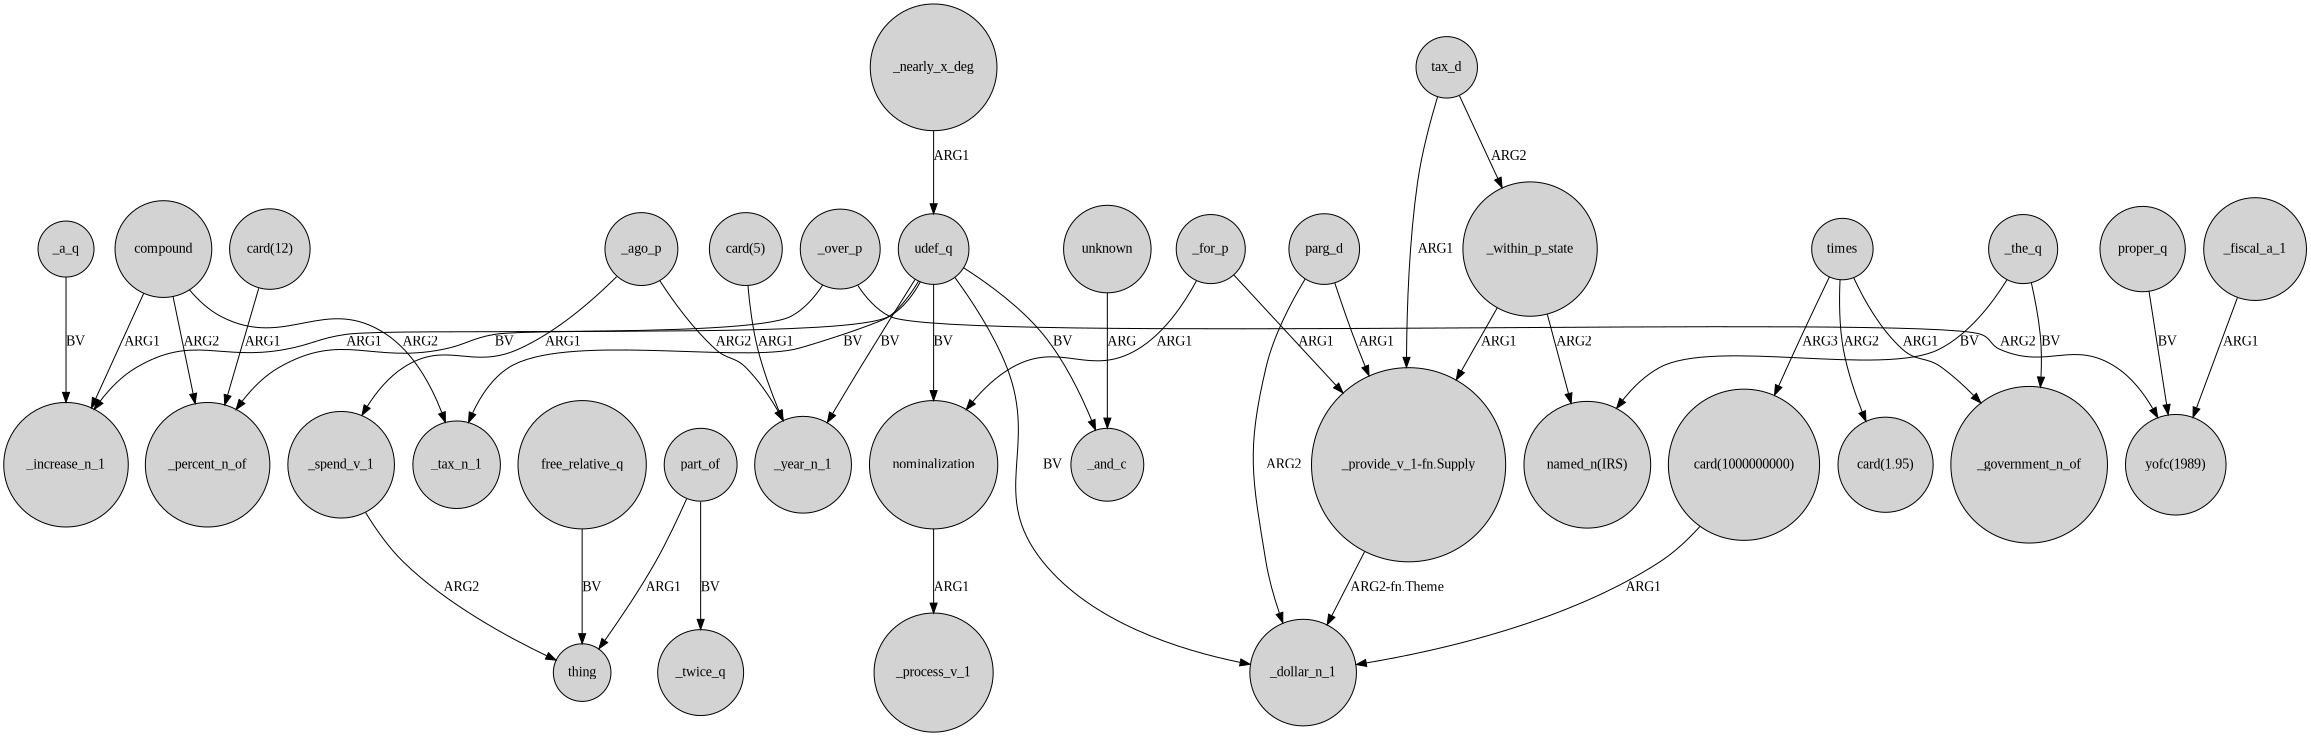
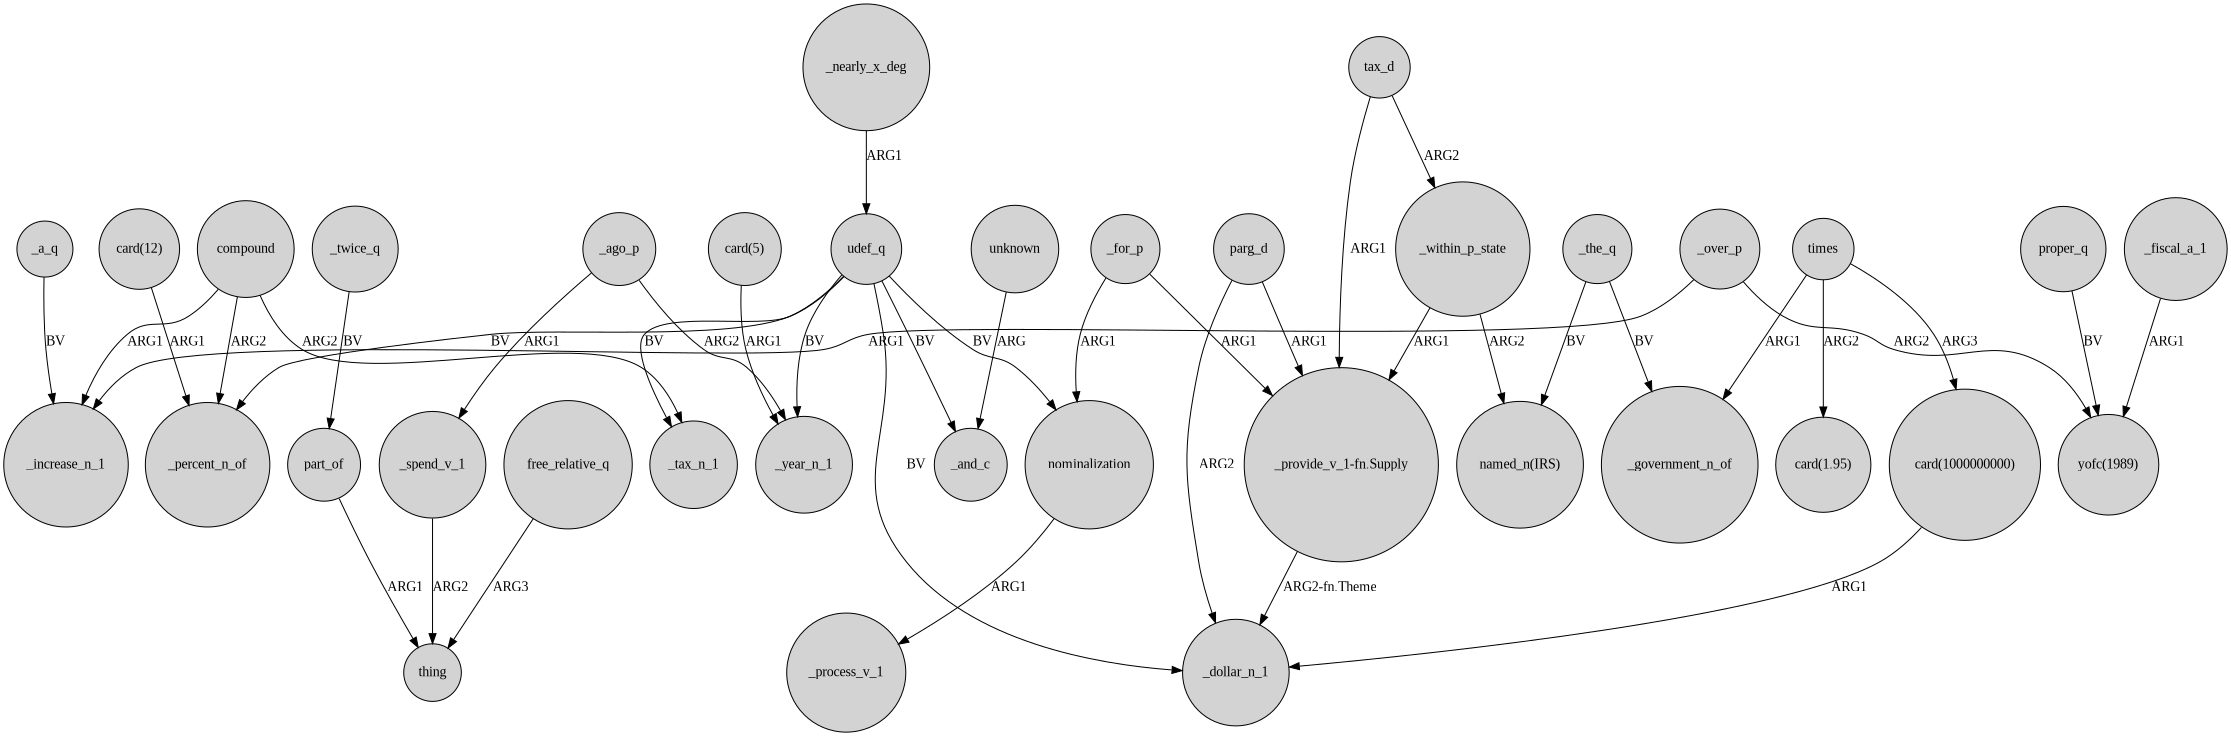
(701, 560) -> (342, 342)
(592, 588) -> (511, 588)
